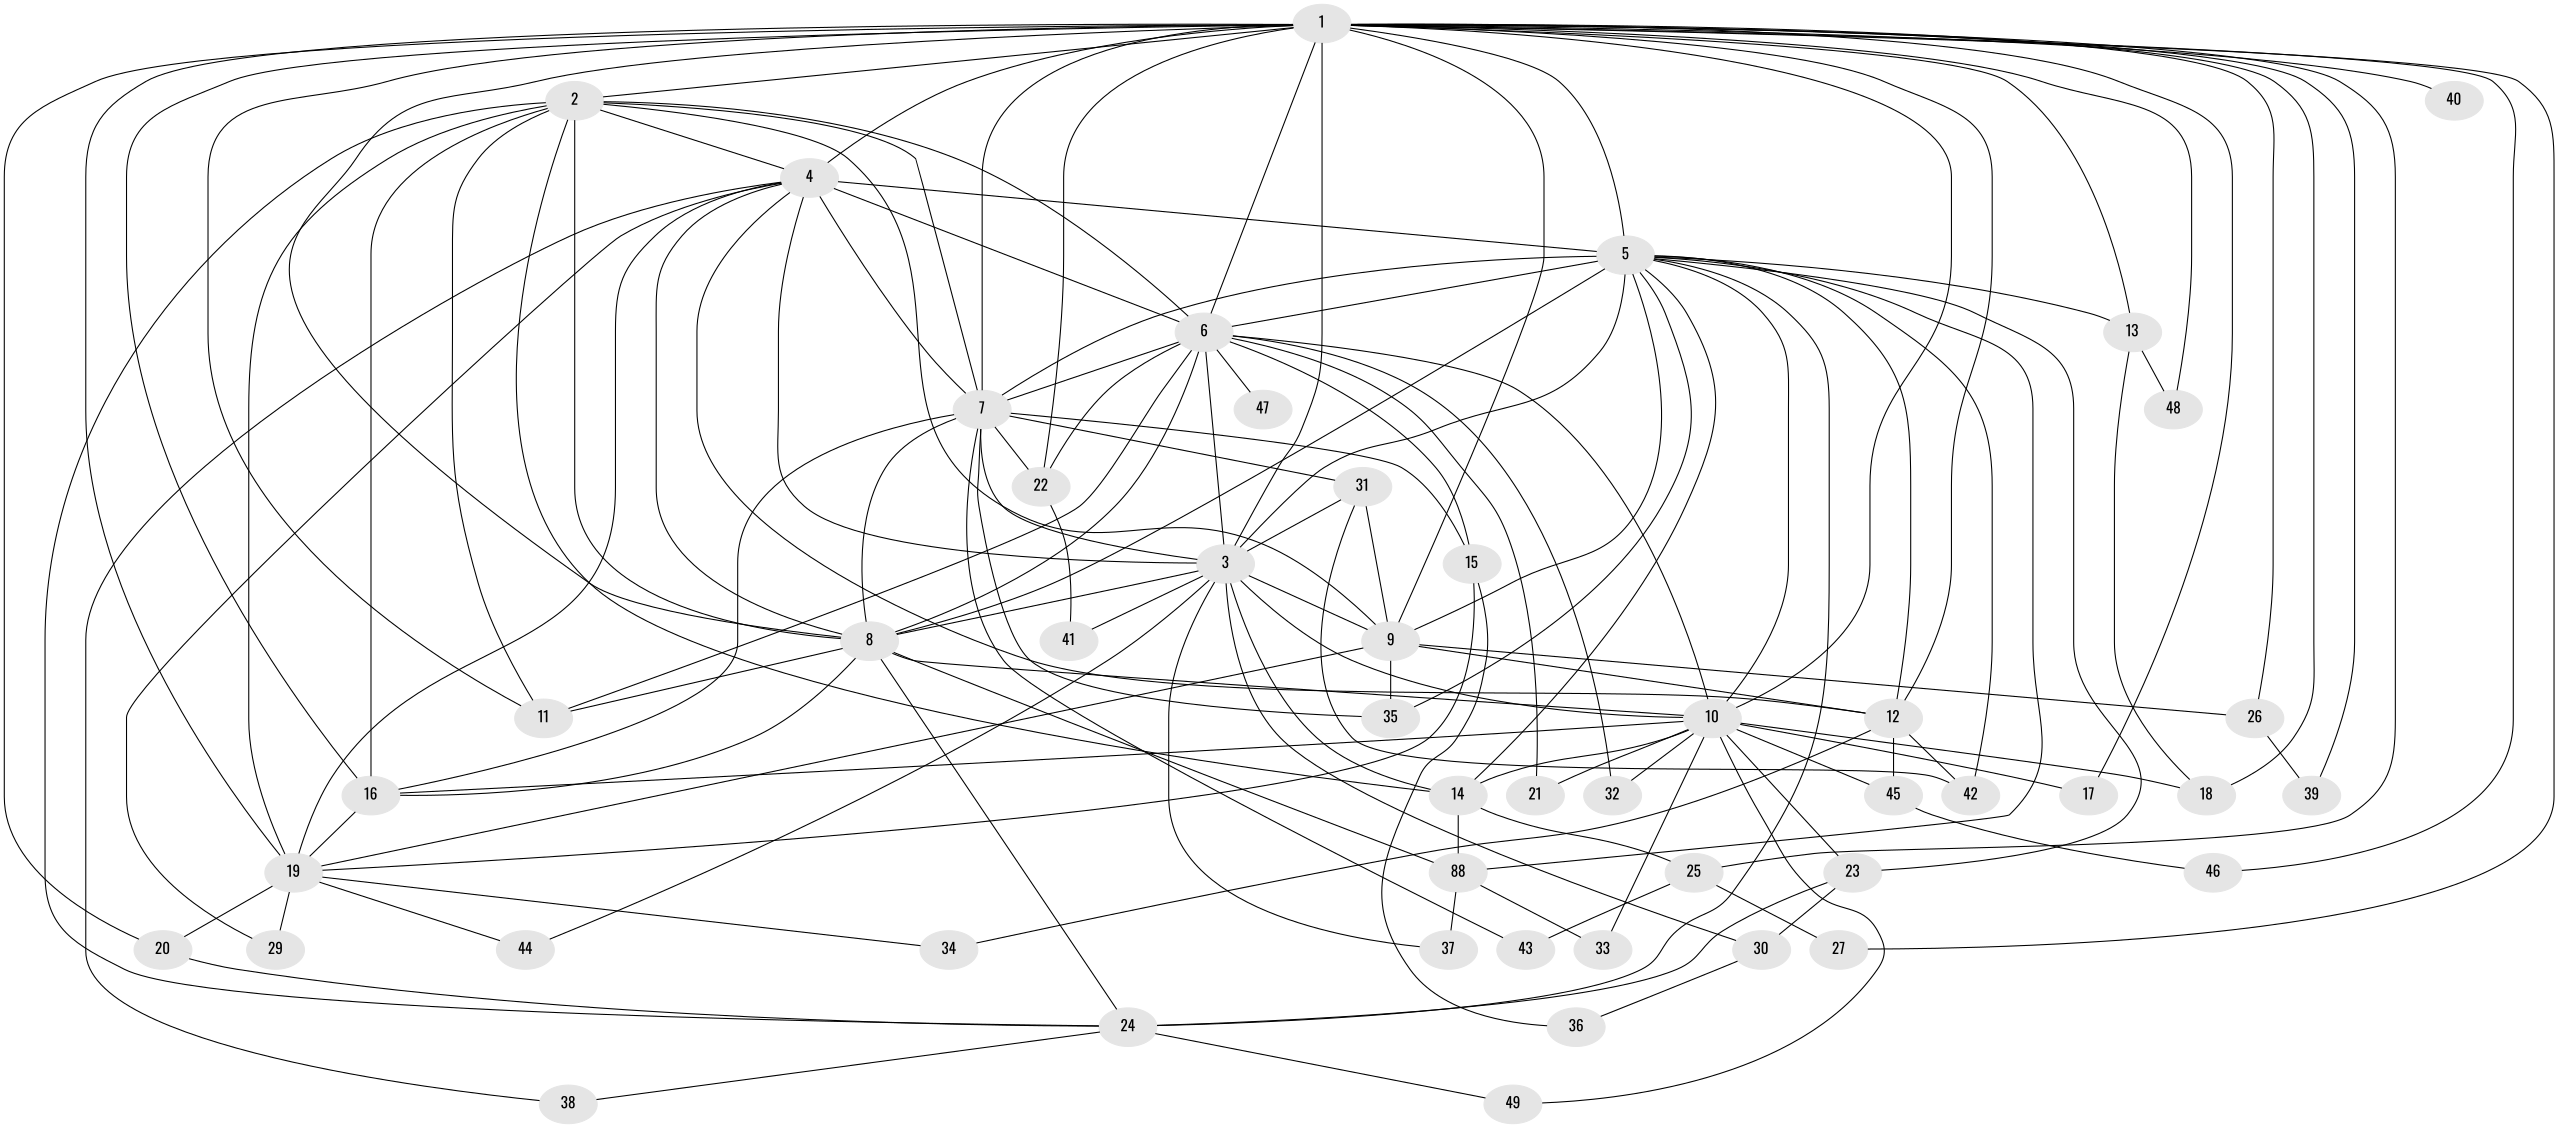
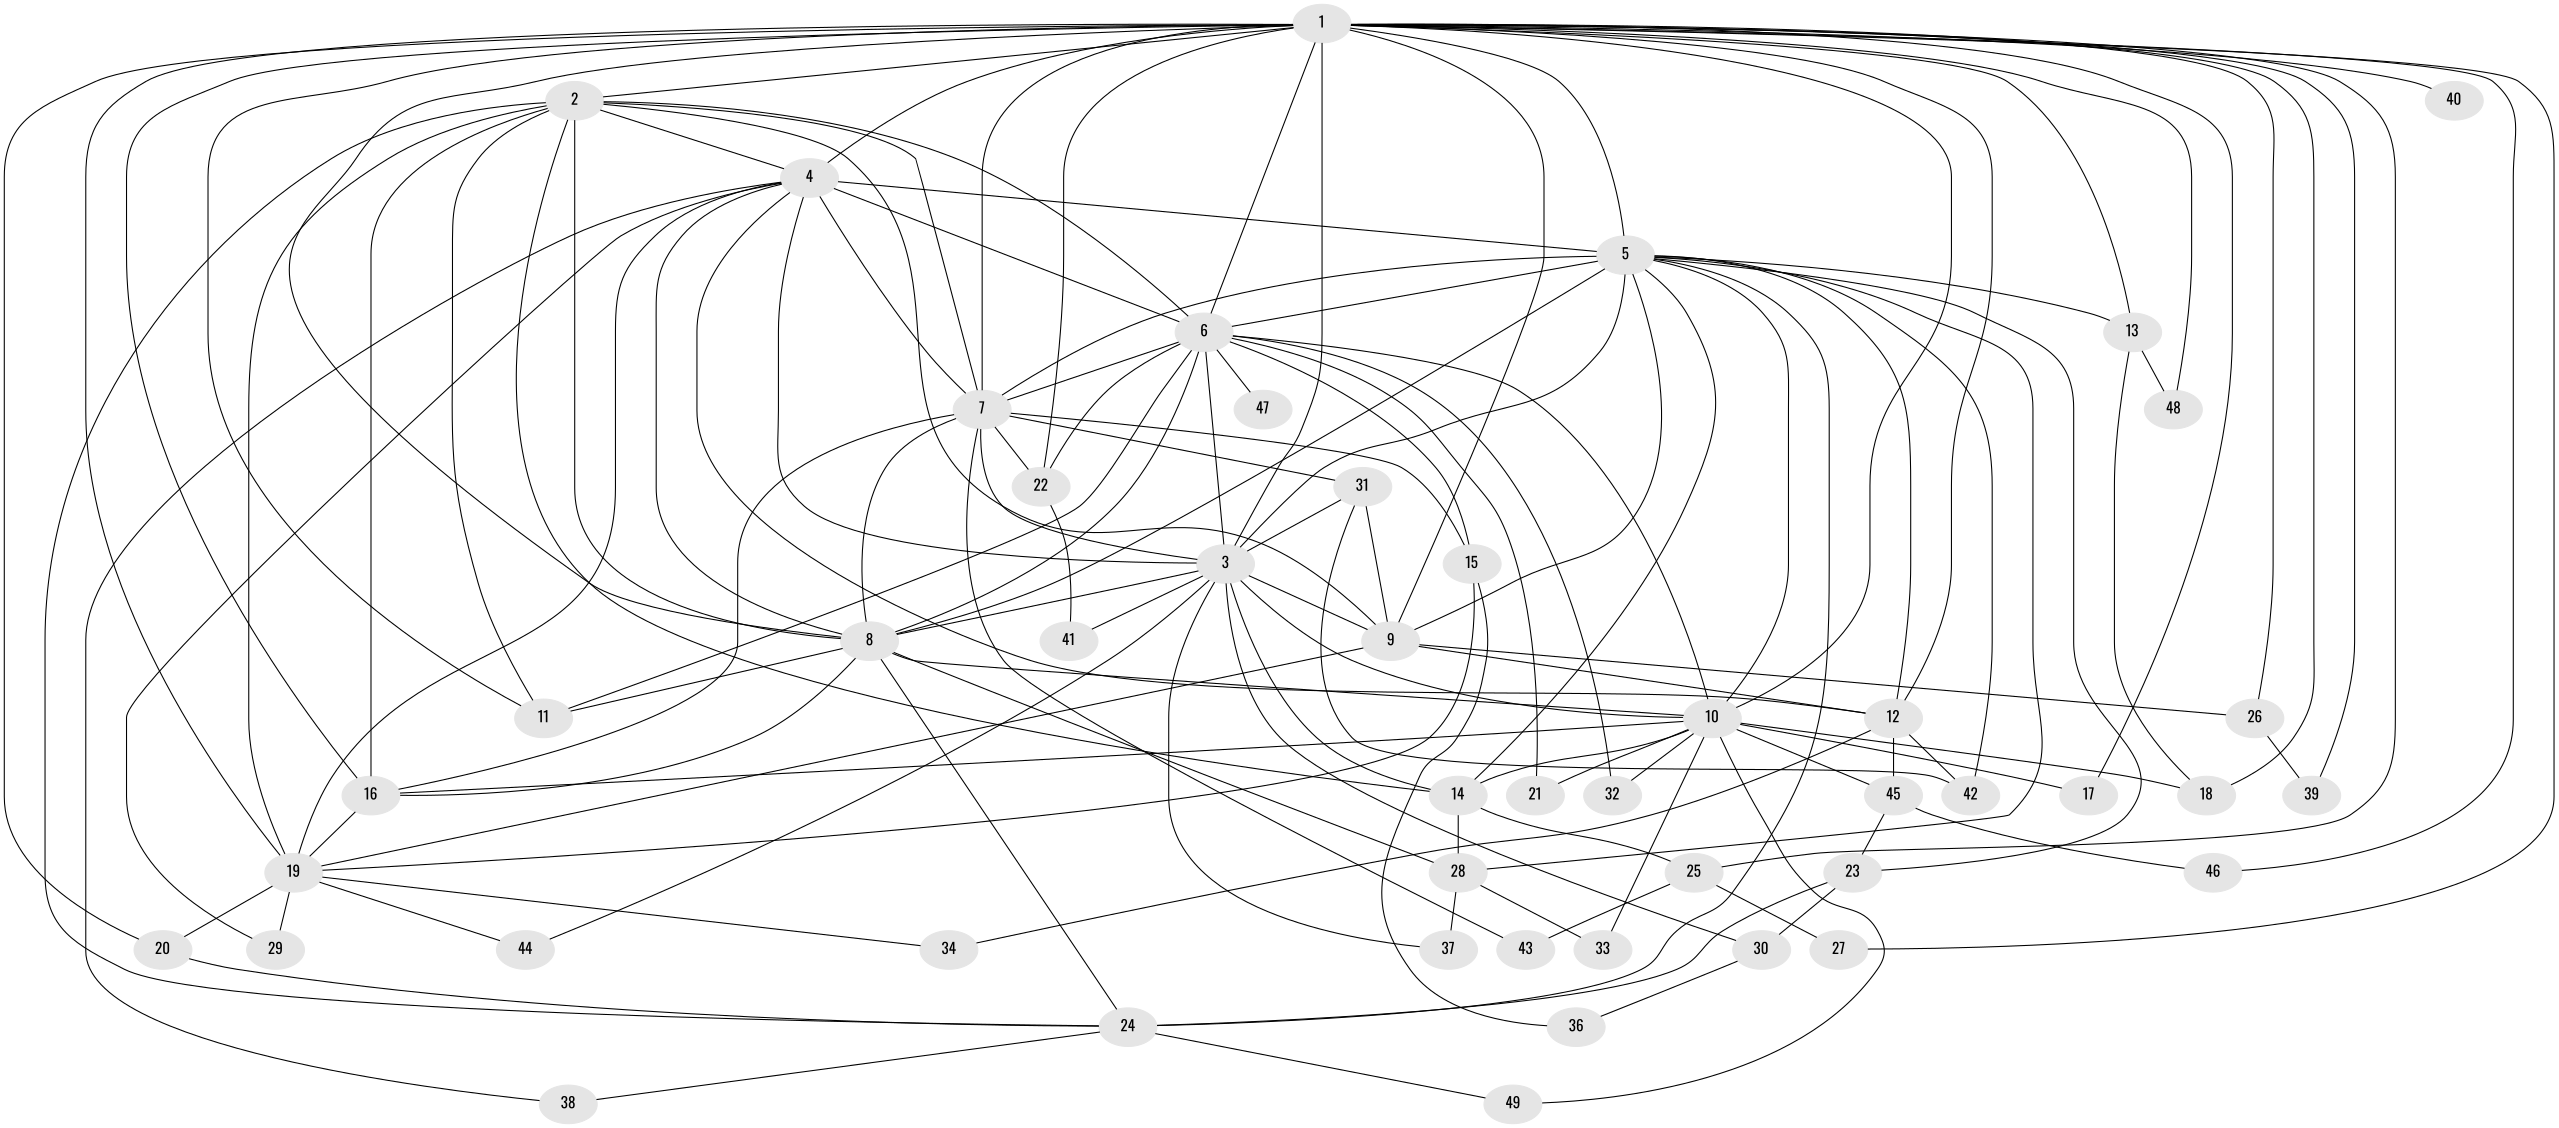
(1391, 718) -> none
(1783, 796) -> (1871, 838)
(1458, 873) -> (1458, 873)
